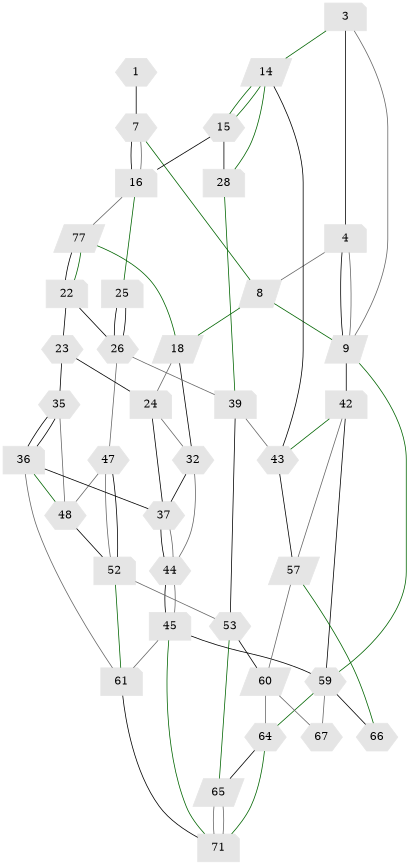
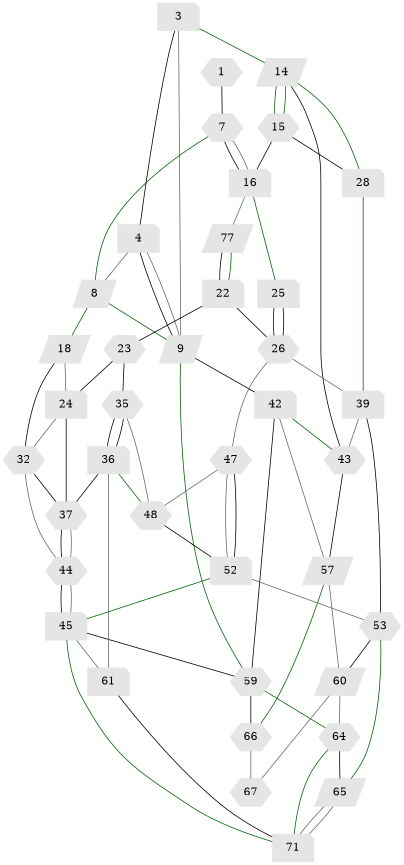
(149, 279) -> none
(118, 626) -> (149, 599)
(324, 710) -> (251, 765)
